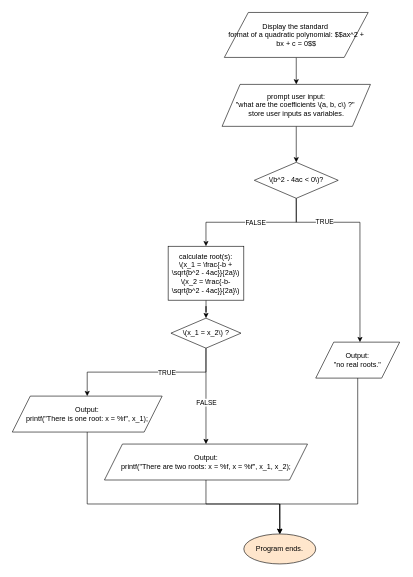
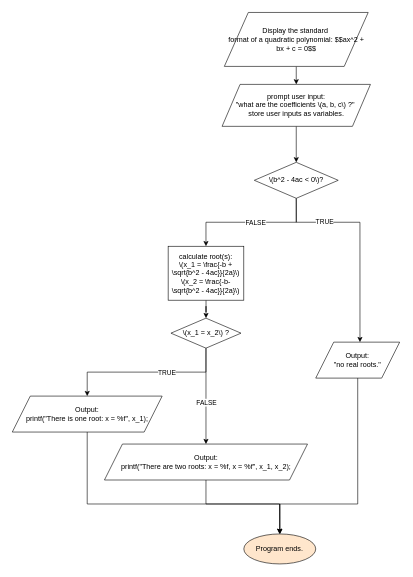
(297, 35) -> (297, 39)
